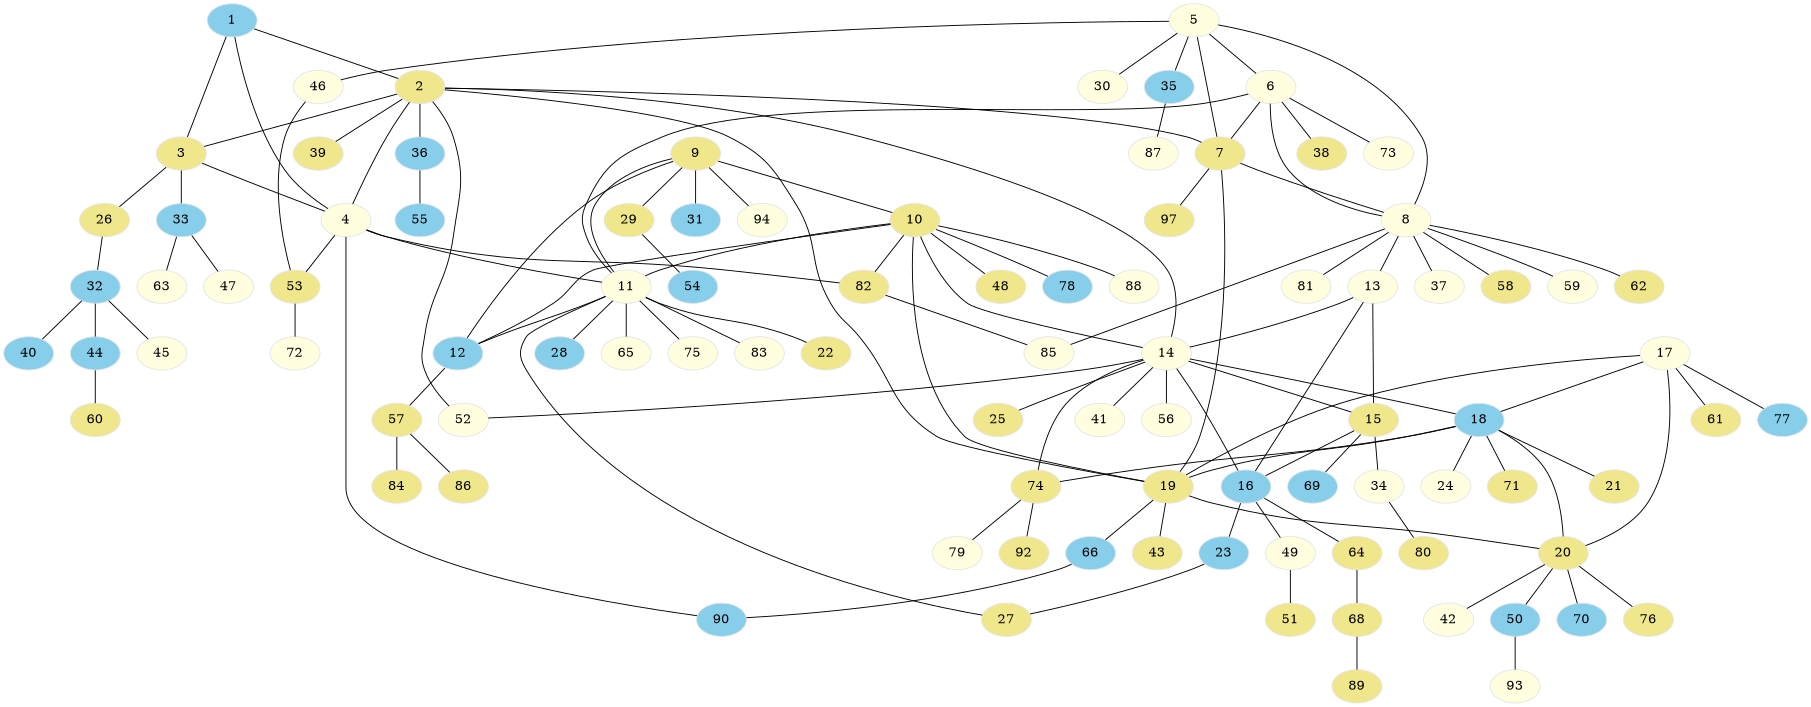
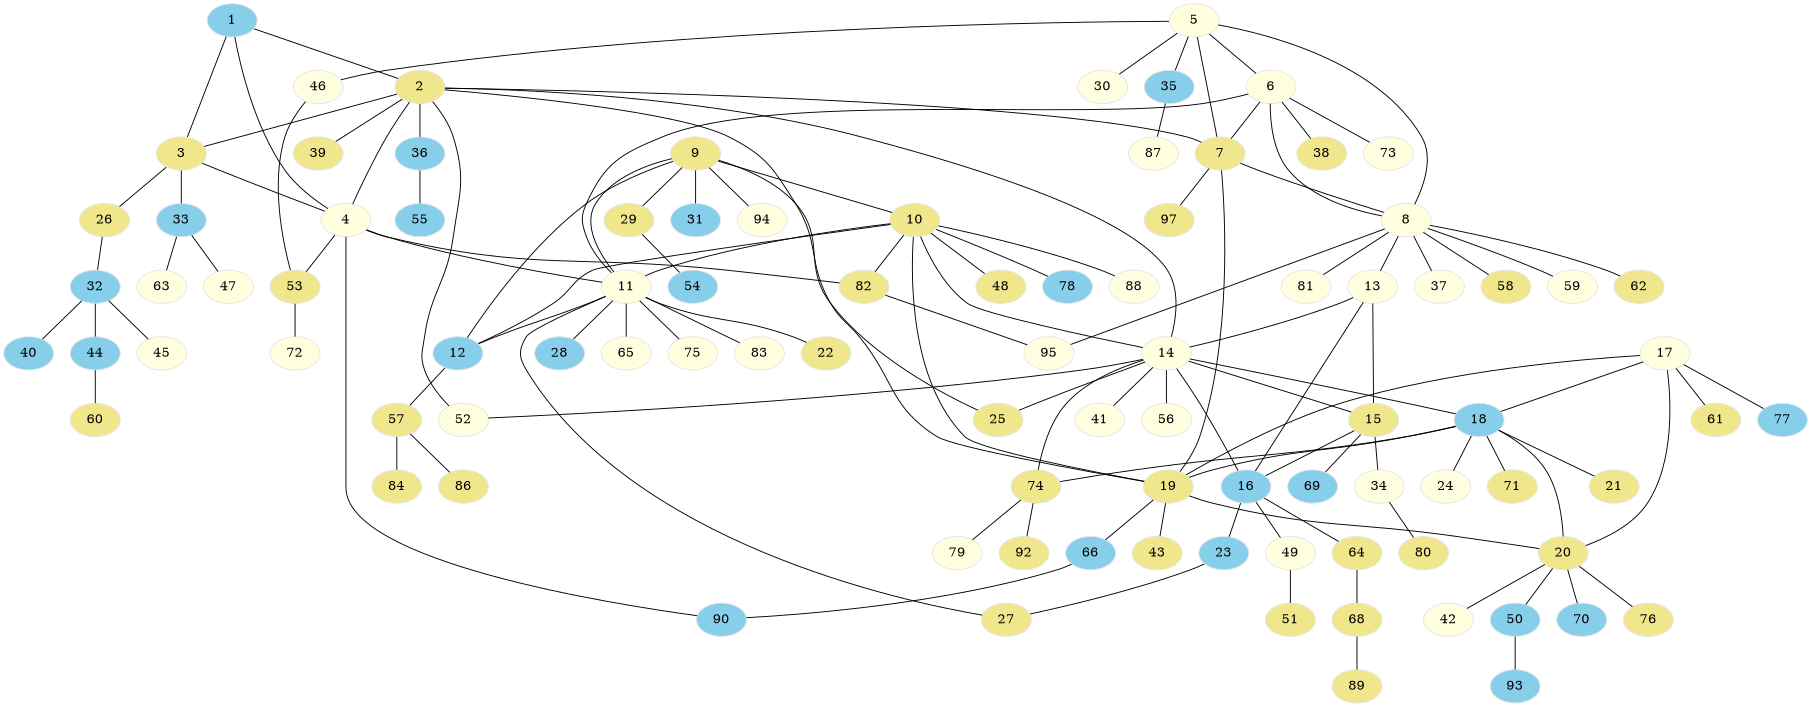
none -> (880, 352)
(1049, 353) -> (1049, 353)
(1515, 686) -> (1515, 686)
